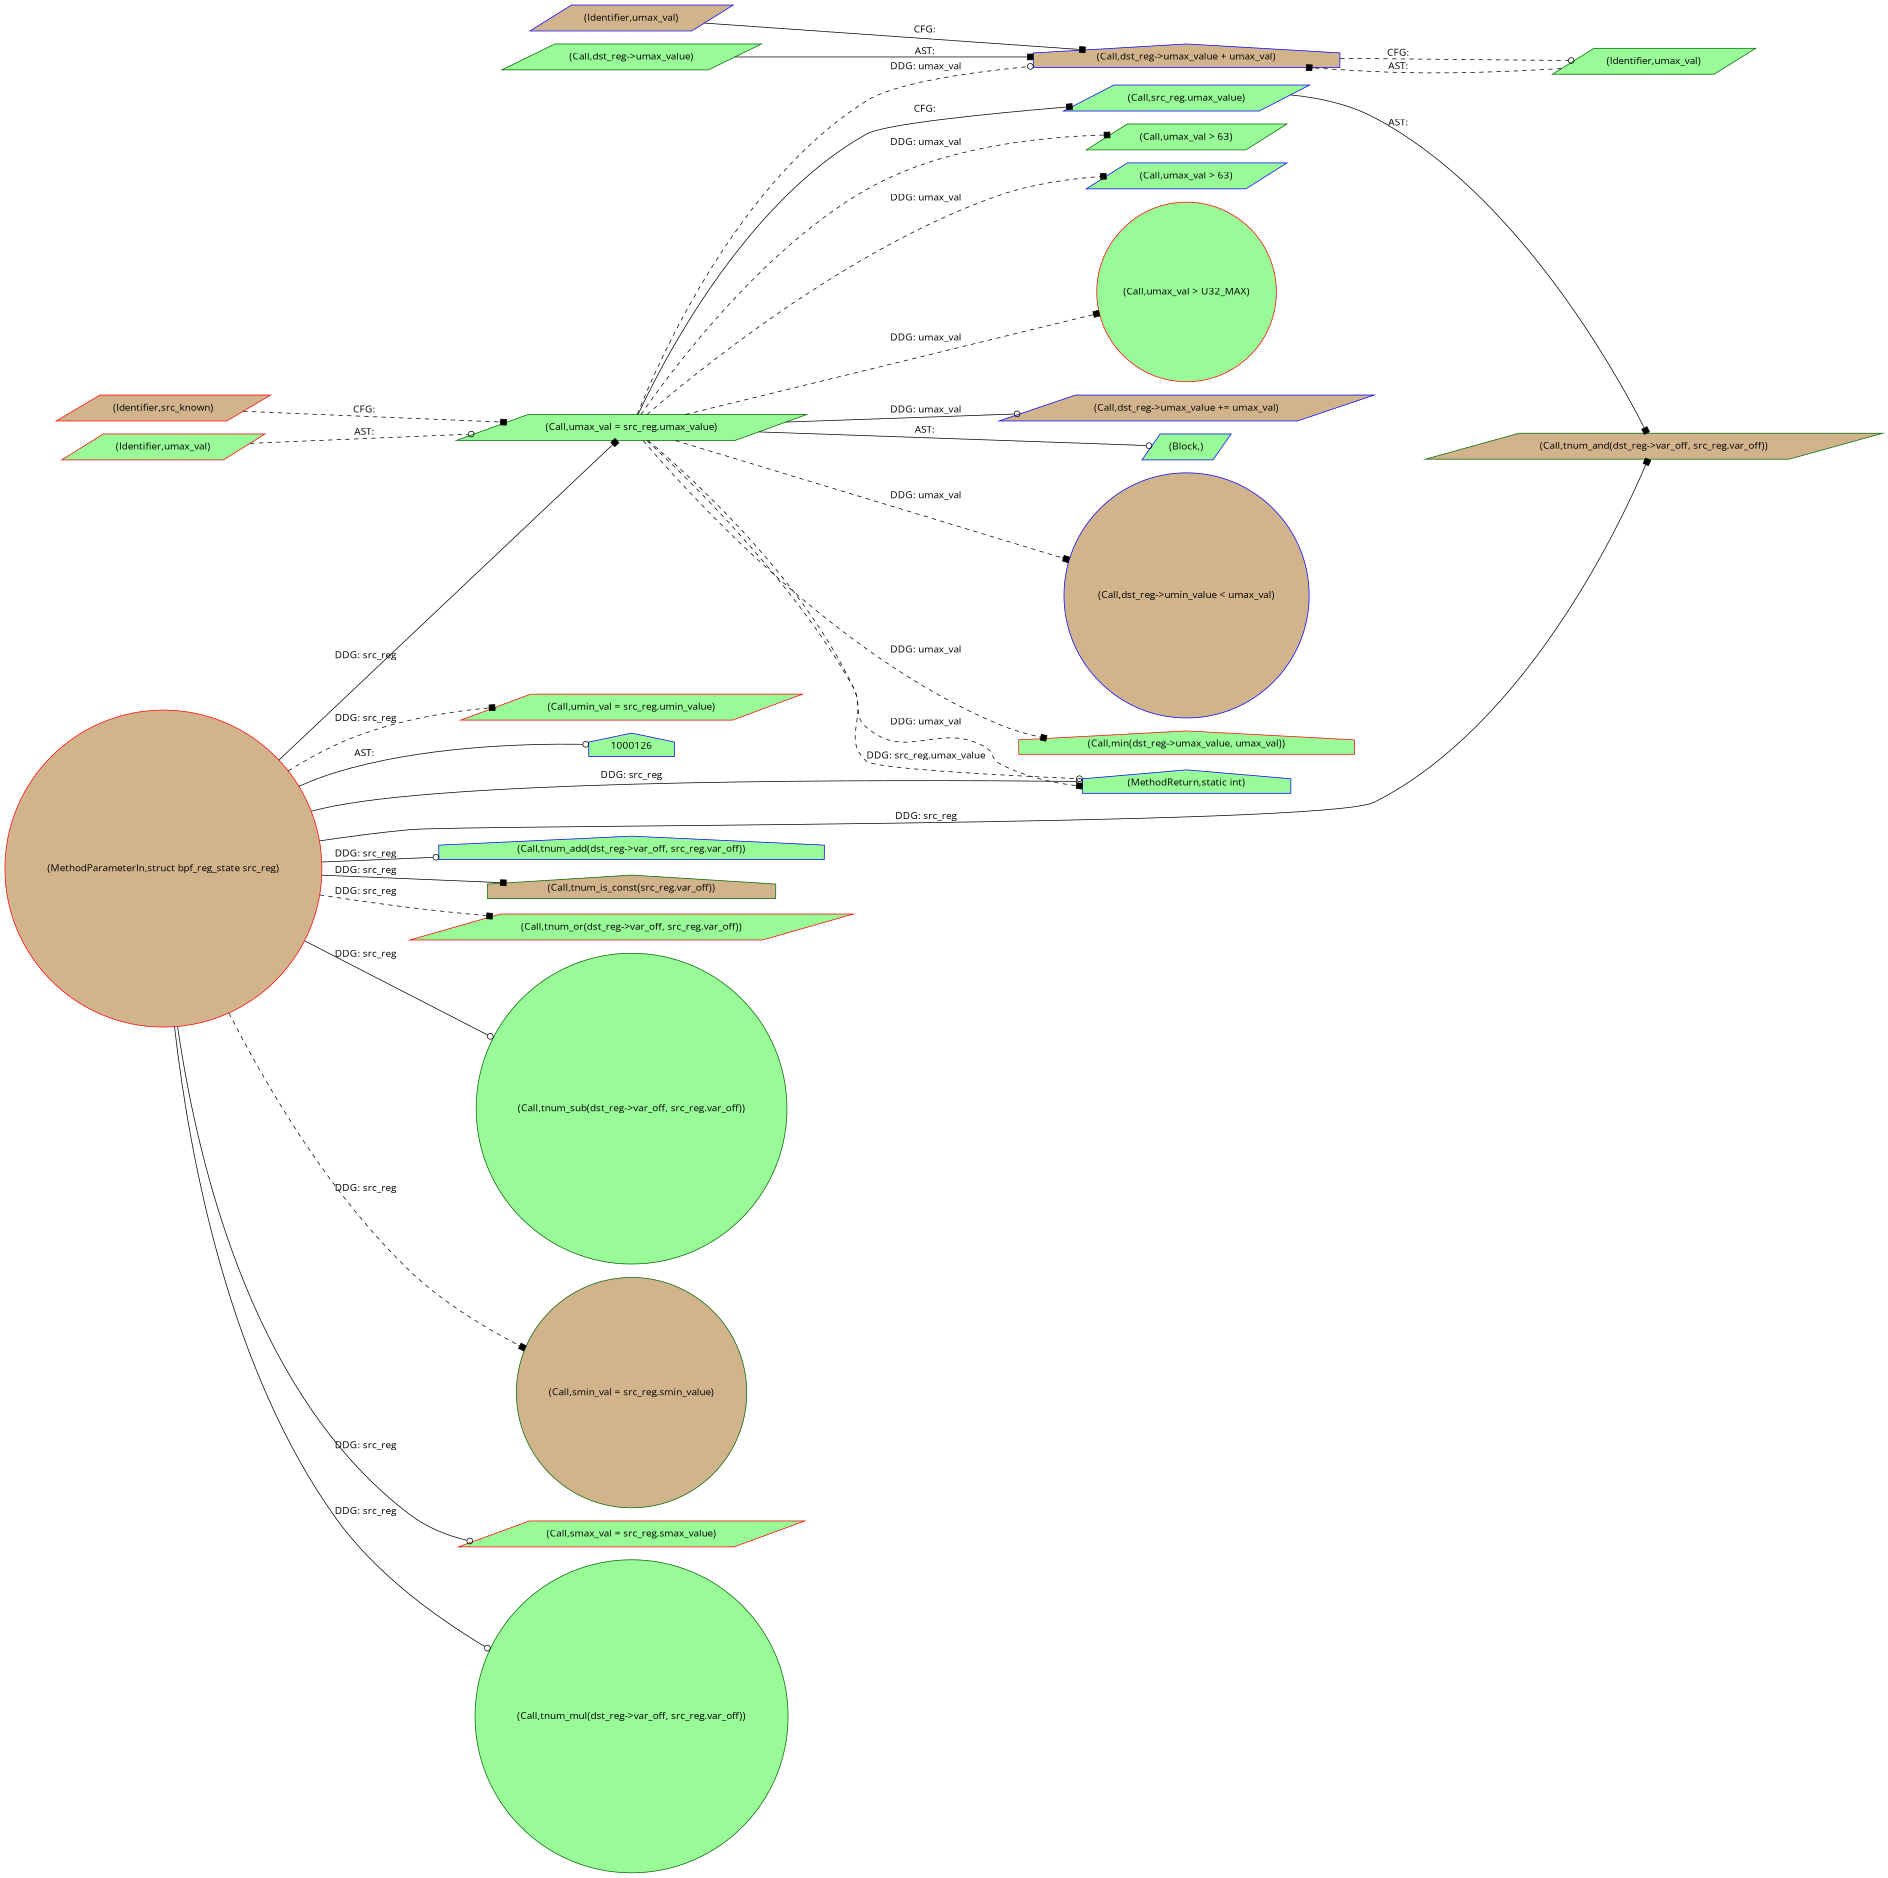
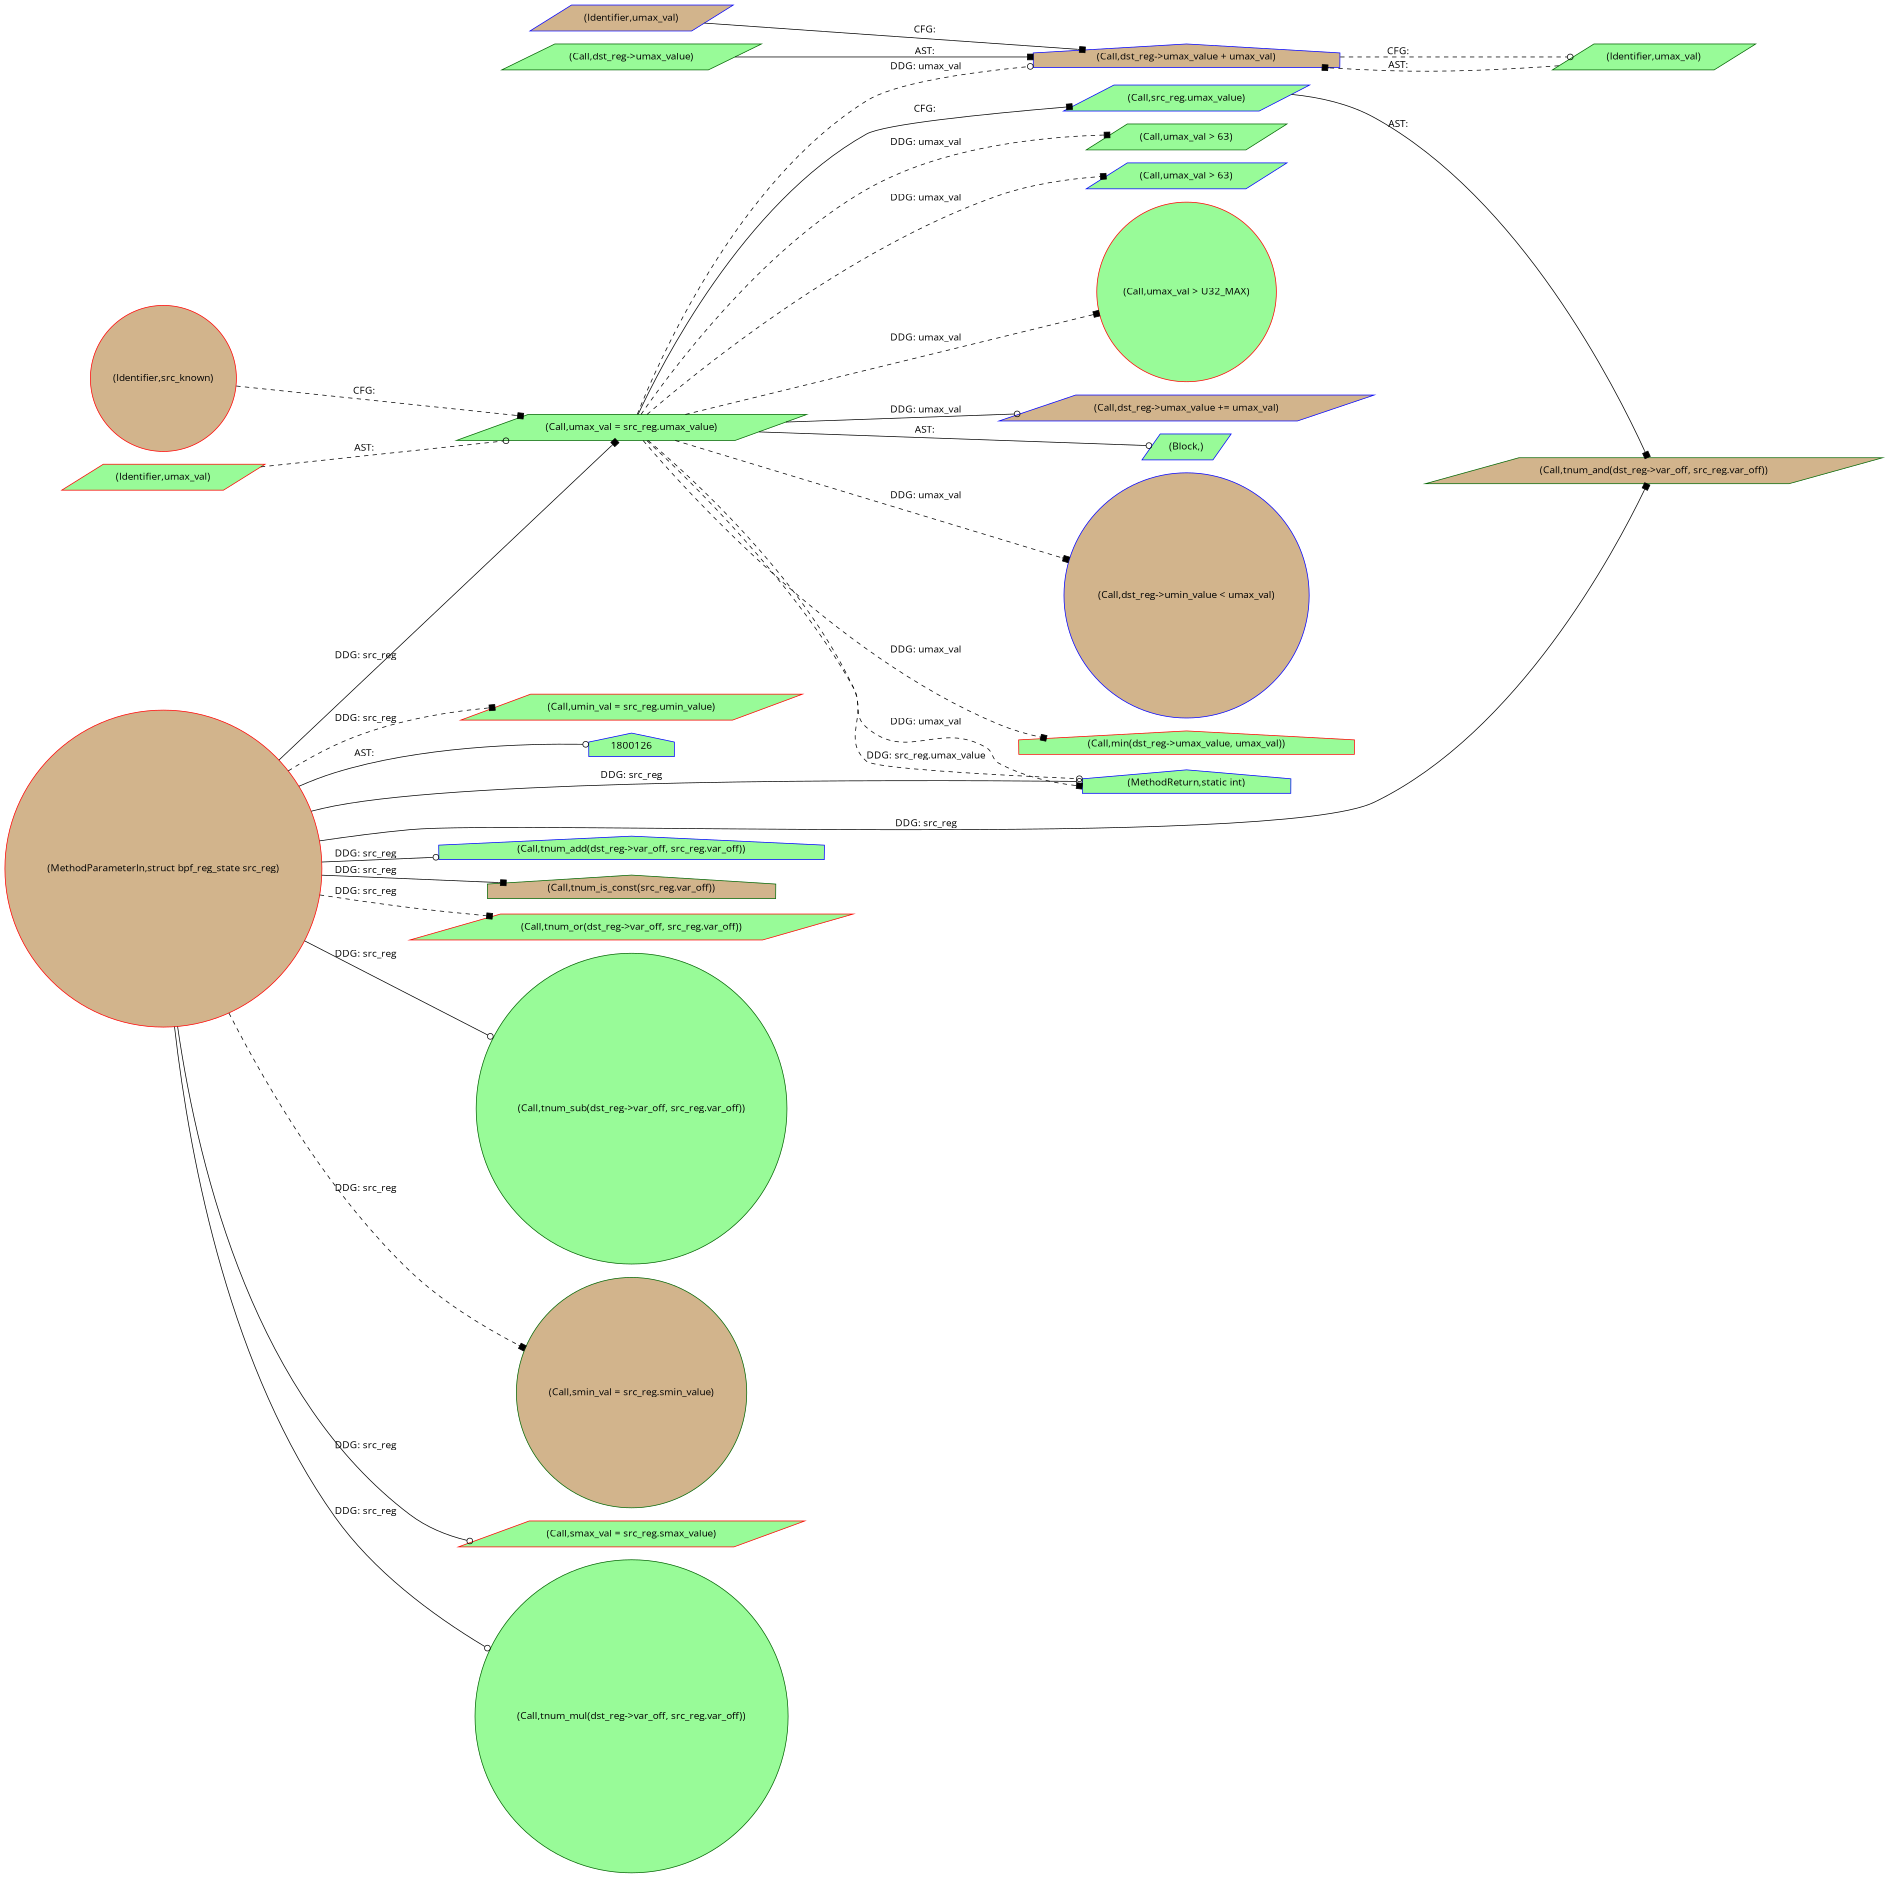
(163, 408) -> (163, 378)
(632, 746) -> (632, 746)
